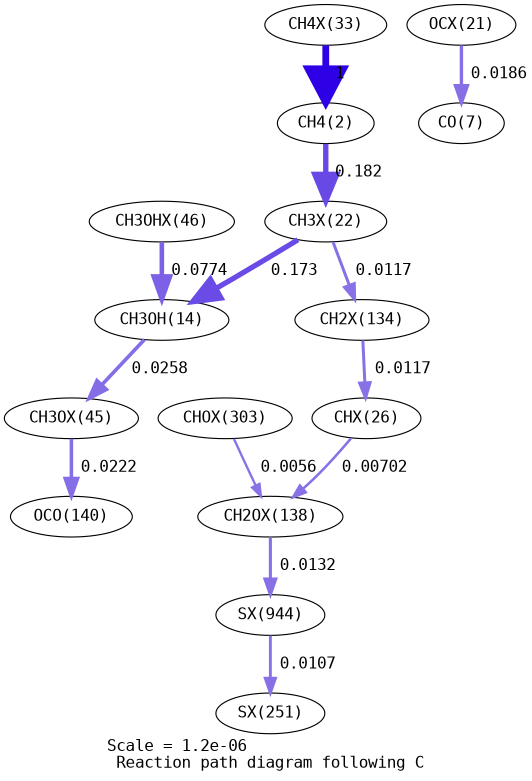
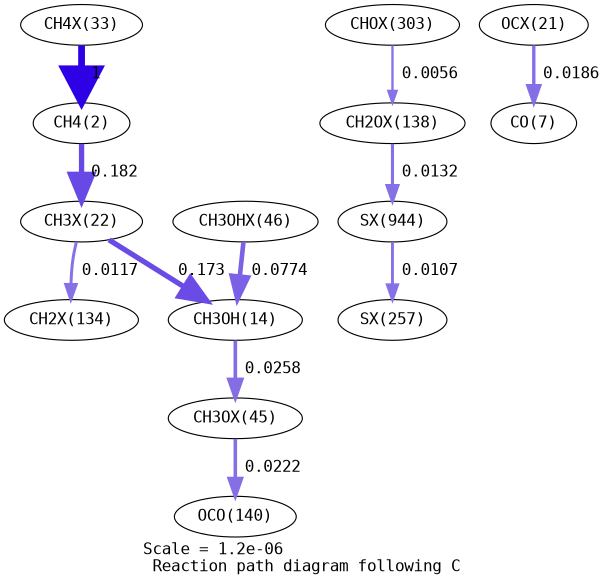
(366, 418) -> none
(270, 713) -> (392, 320)
